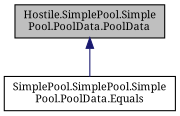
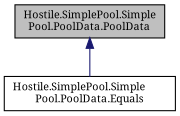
(90, 94) -> (90, 94)
